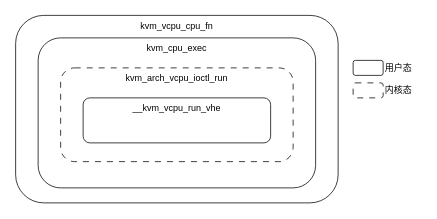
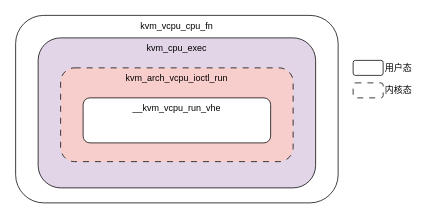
(177, 49) -> (177, 49)
(177, 79) -> (177, 79)
